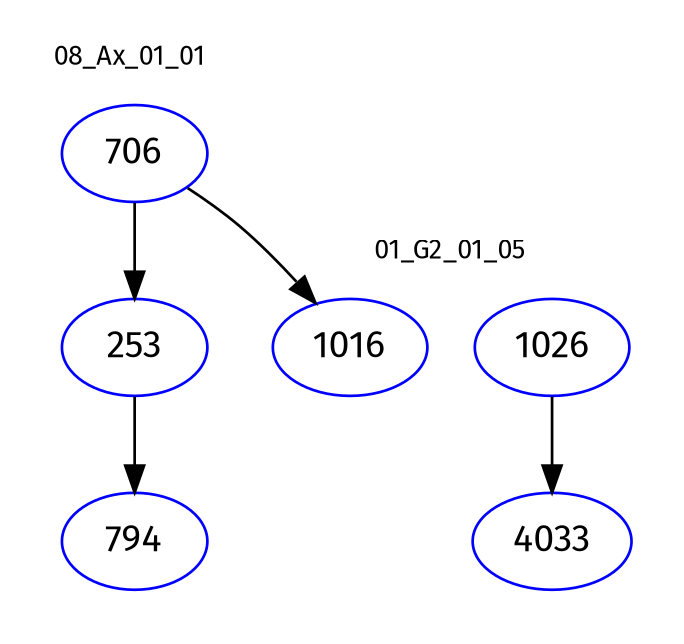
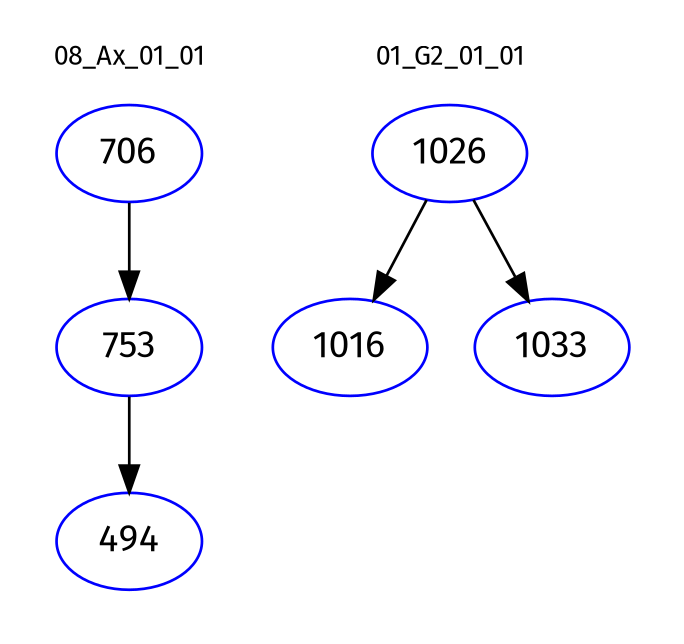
(451, 252) -> (451, 58)
(269, 253) -> (407, 238)
(135, 347) -> (129, 347)
(135, 541) -> (129, 541)
(552, 541) -> (552, 347)
